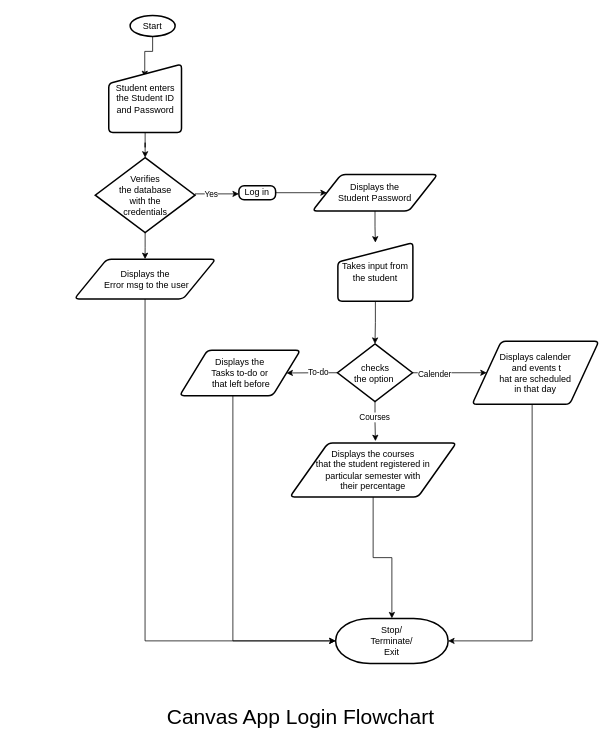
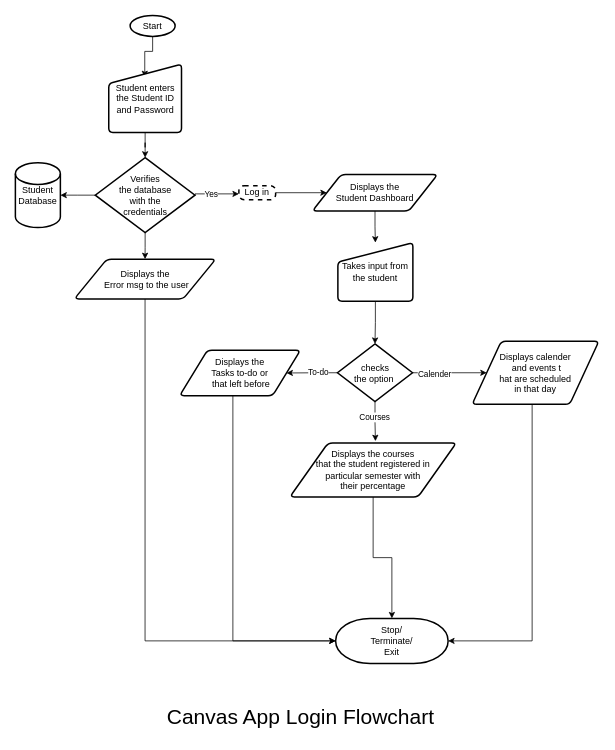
(375, 192) -> (375, 192)
(257, 193) -> (257, 193)
none -> (38, 195)
none -> (67, 195)
